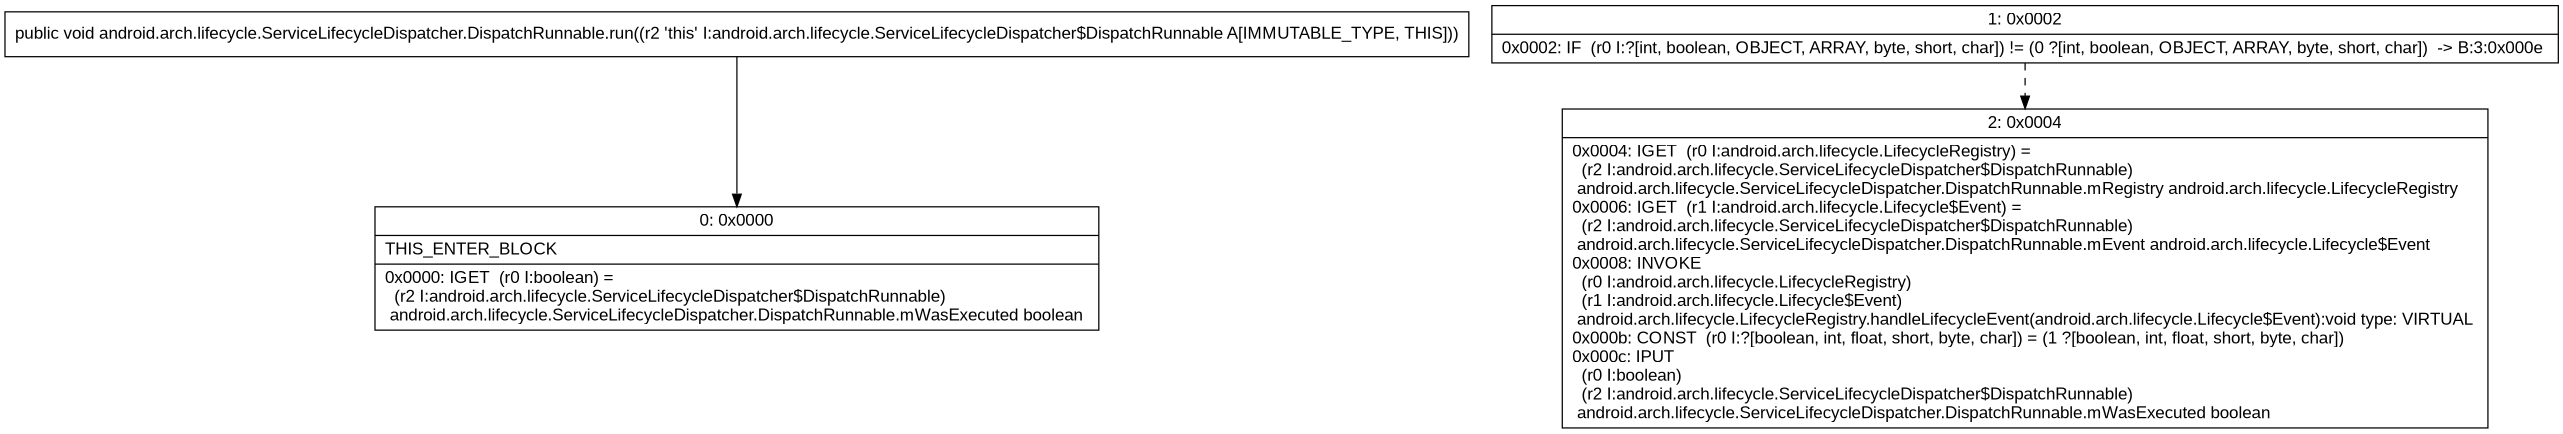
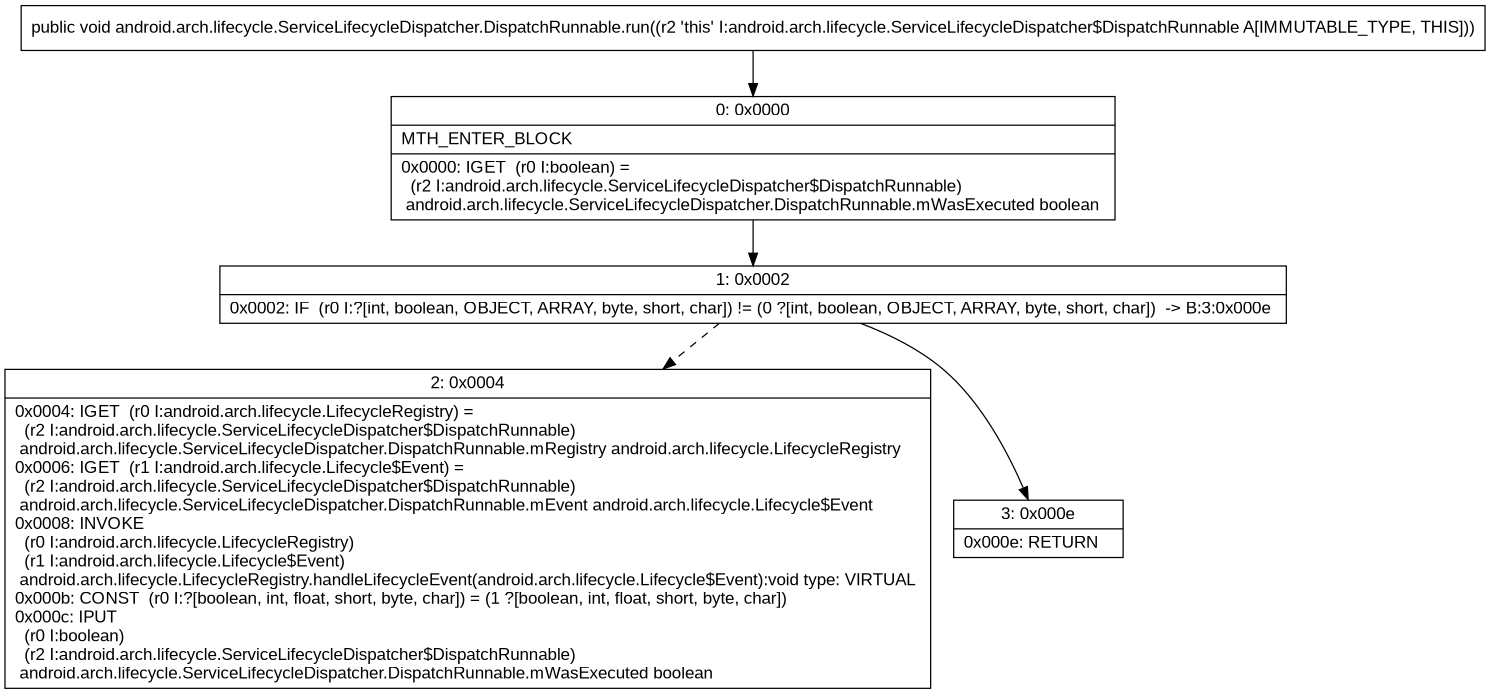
none -> (753, 237)
(472, 249) -> (487, 139)
none -> (1038, 529)
